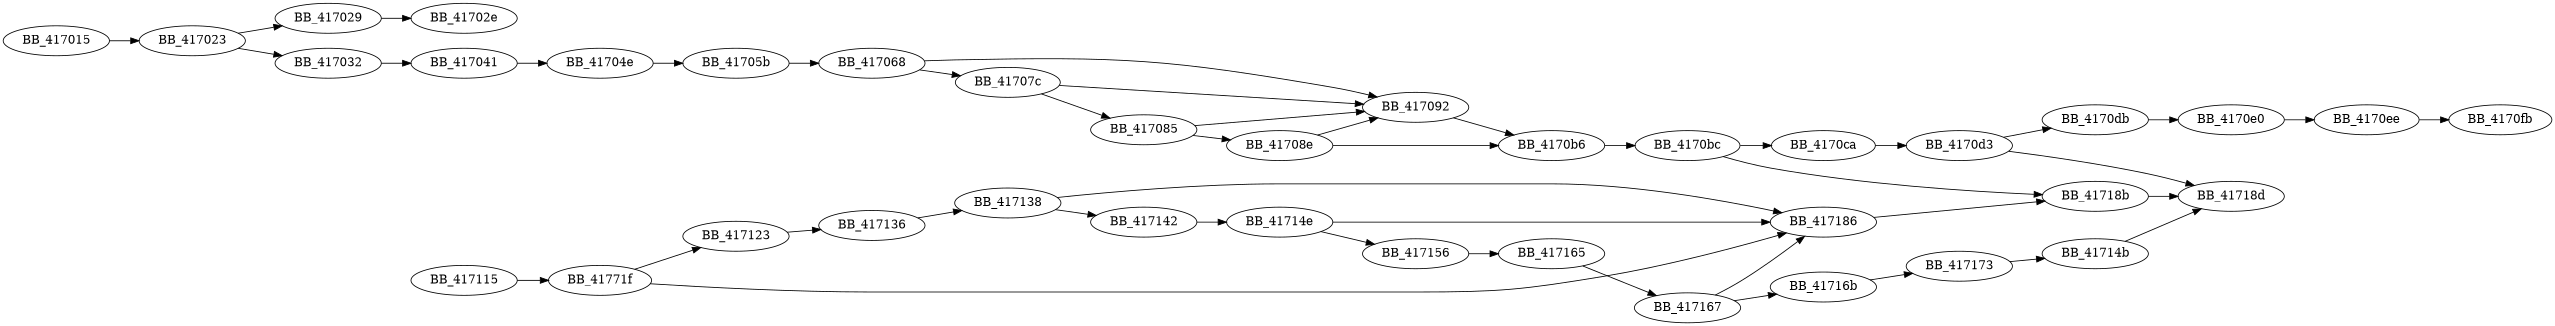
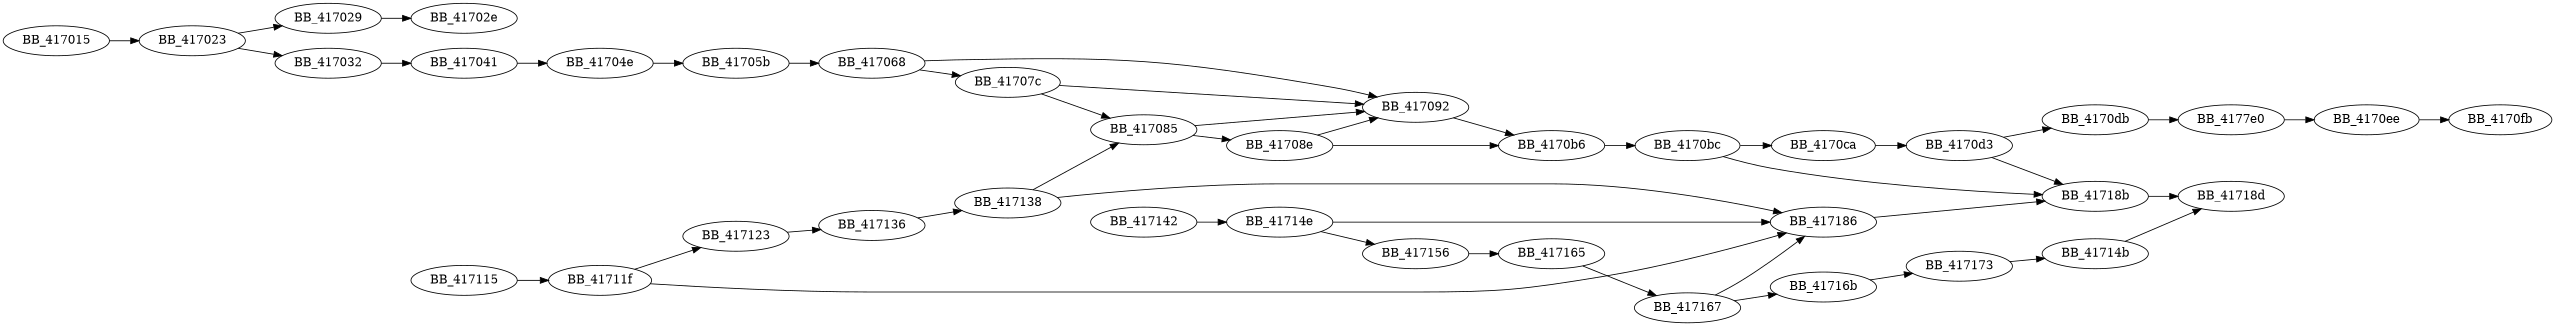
(2231, 120) -> (2231, 120)
(2098, 164) -> (2023, 169)
(1072, 212) -> (1072, 168)
(600, 280) -> (600, 280)
